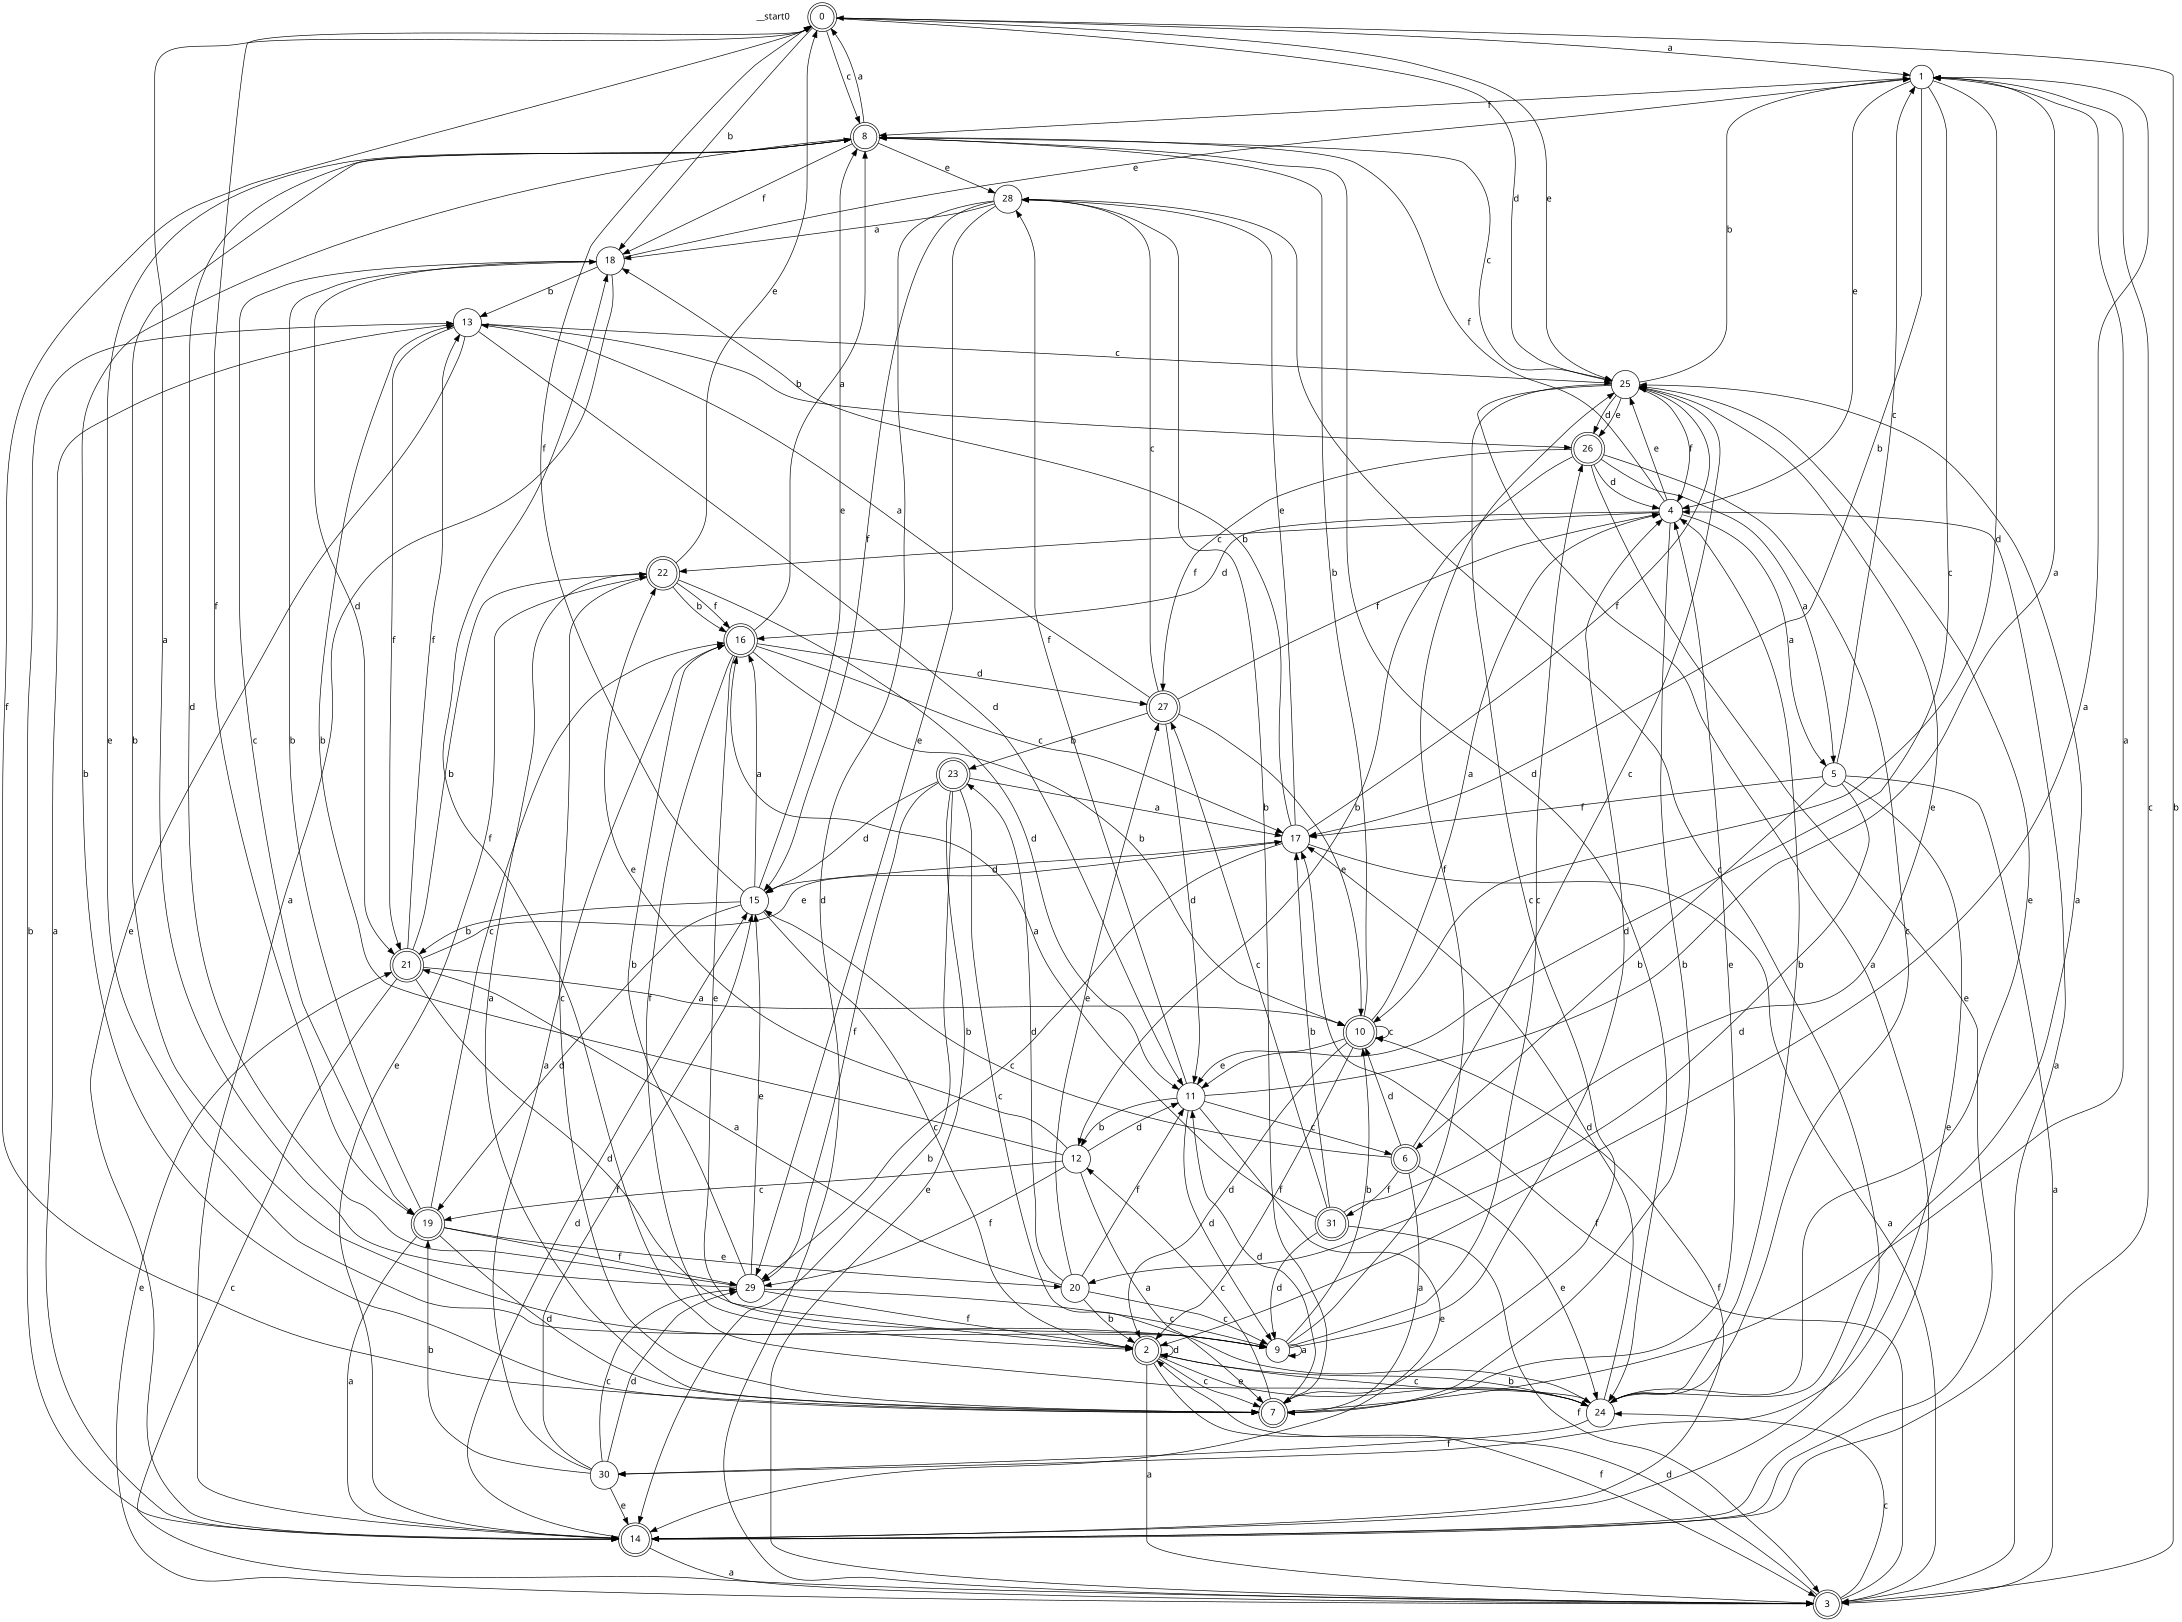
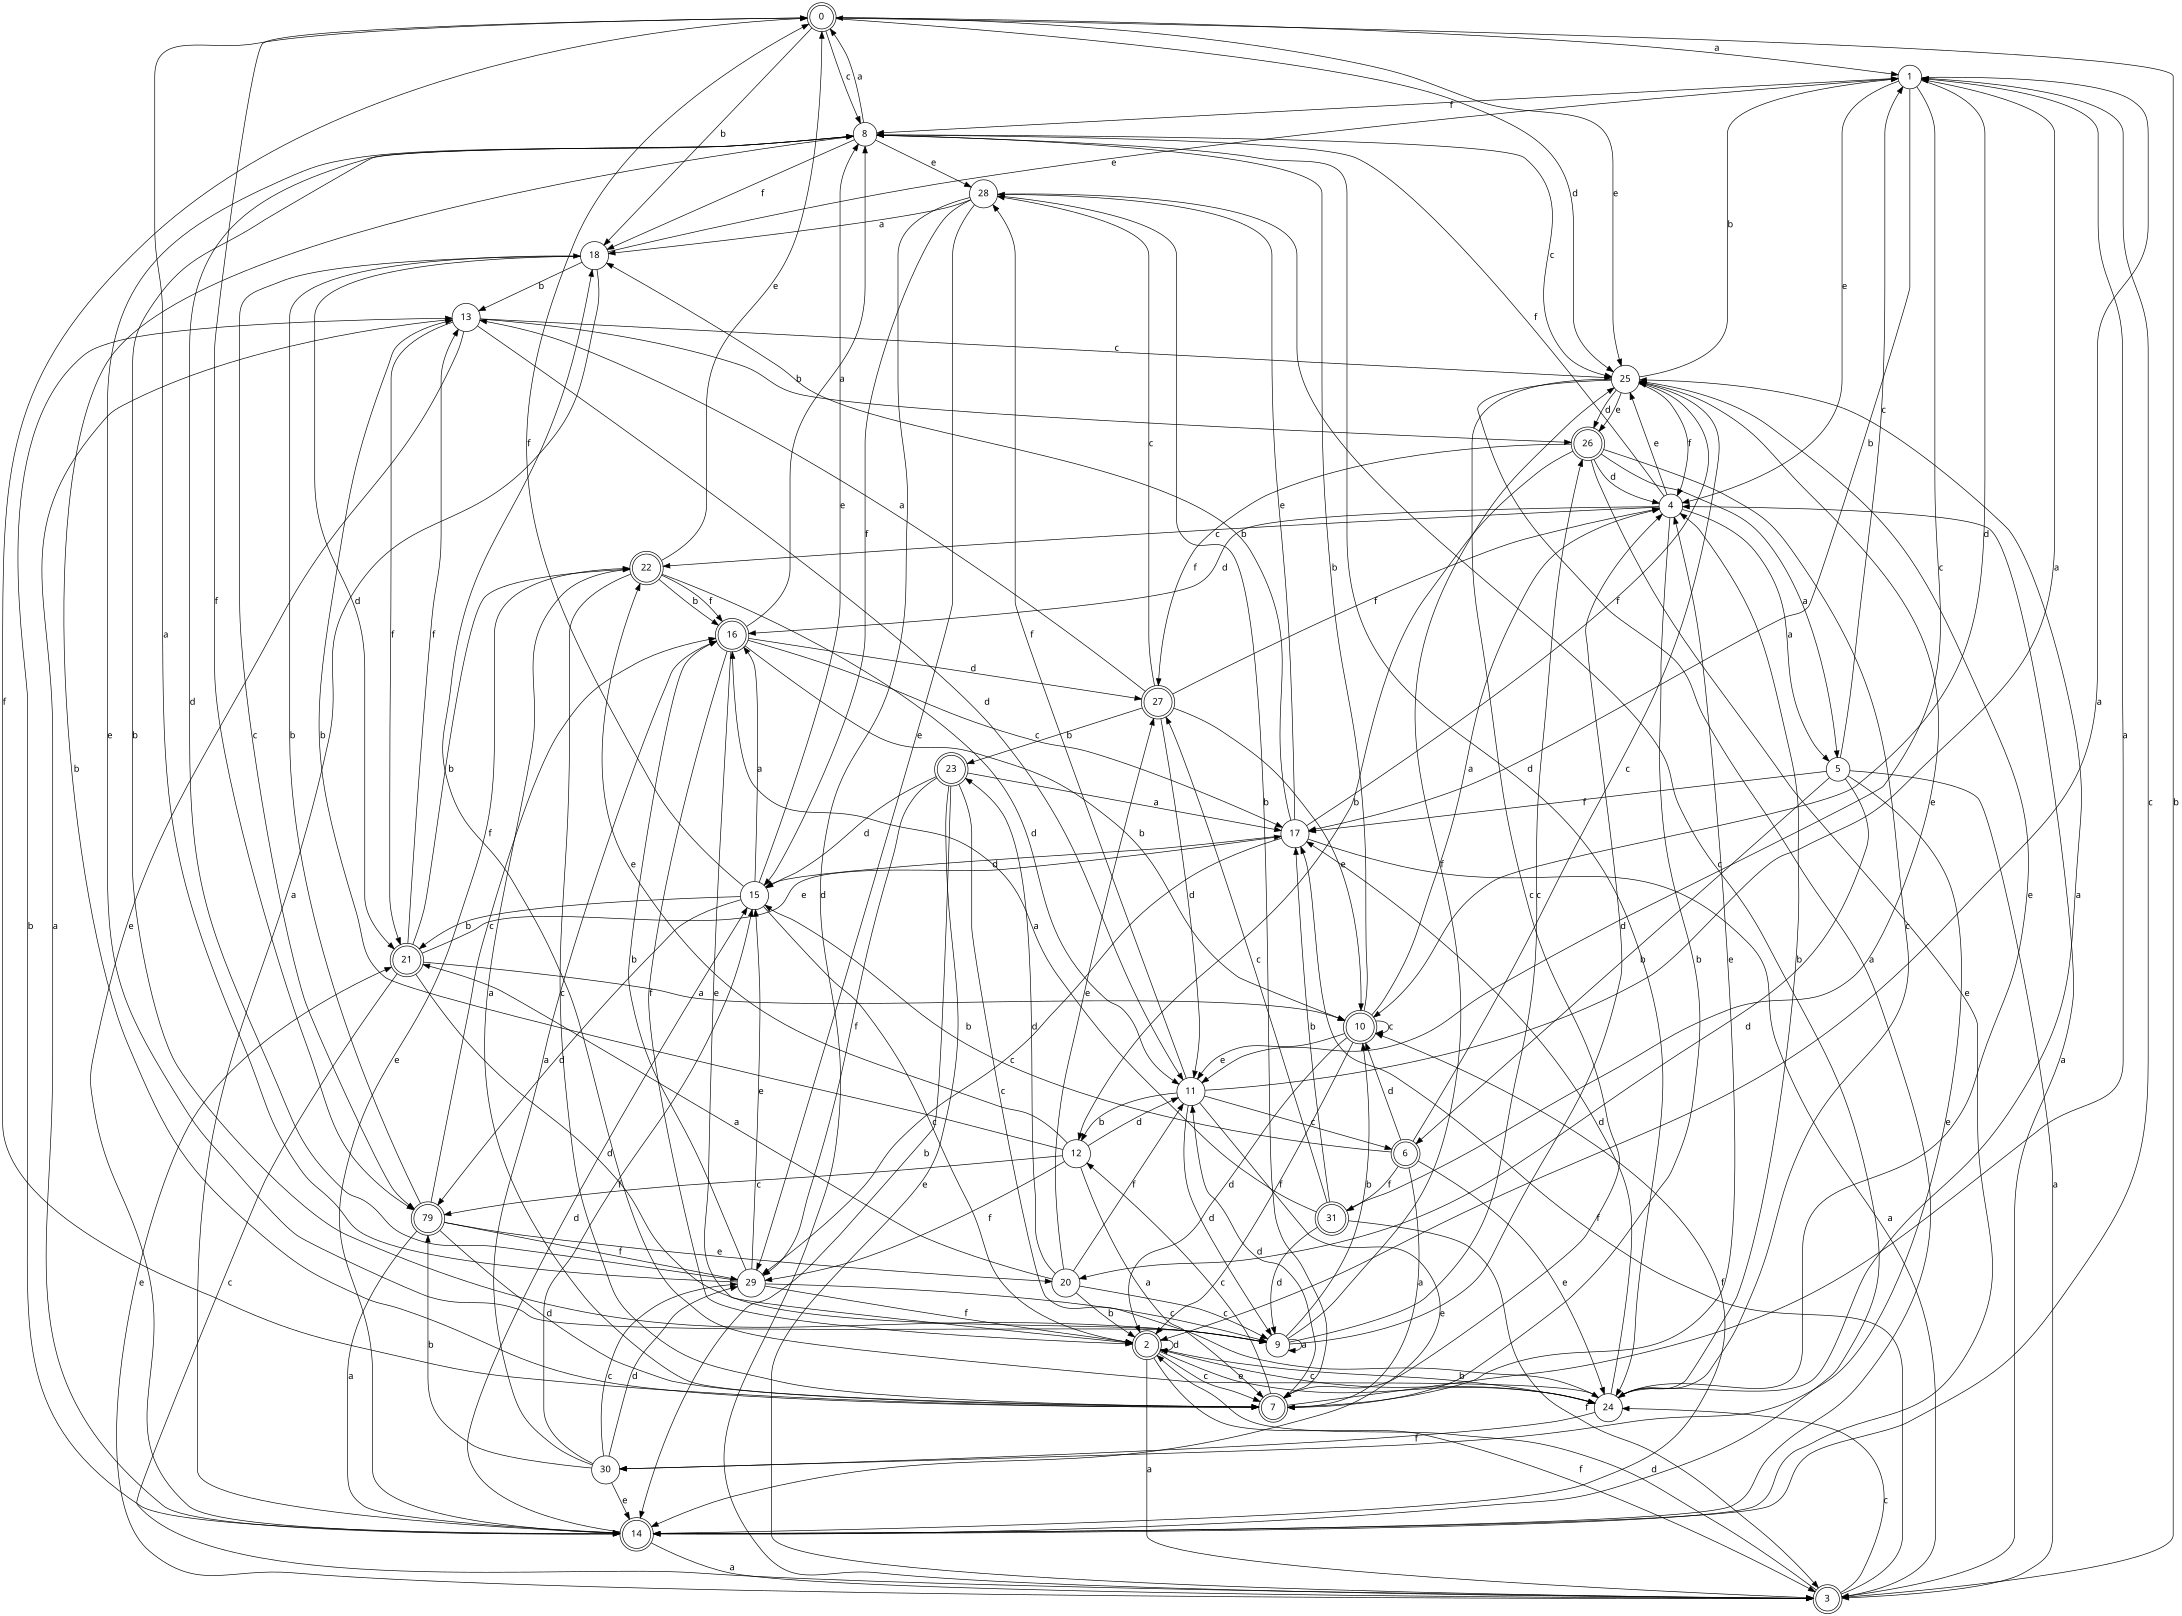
(774, 17) -> none
(865, 137) -> (865, 134)
(428, 1224) -> (428, 1219)
